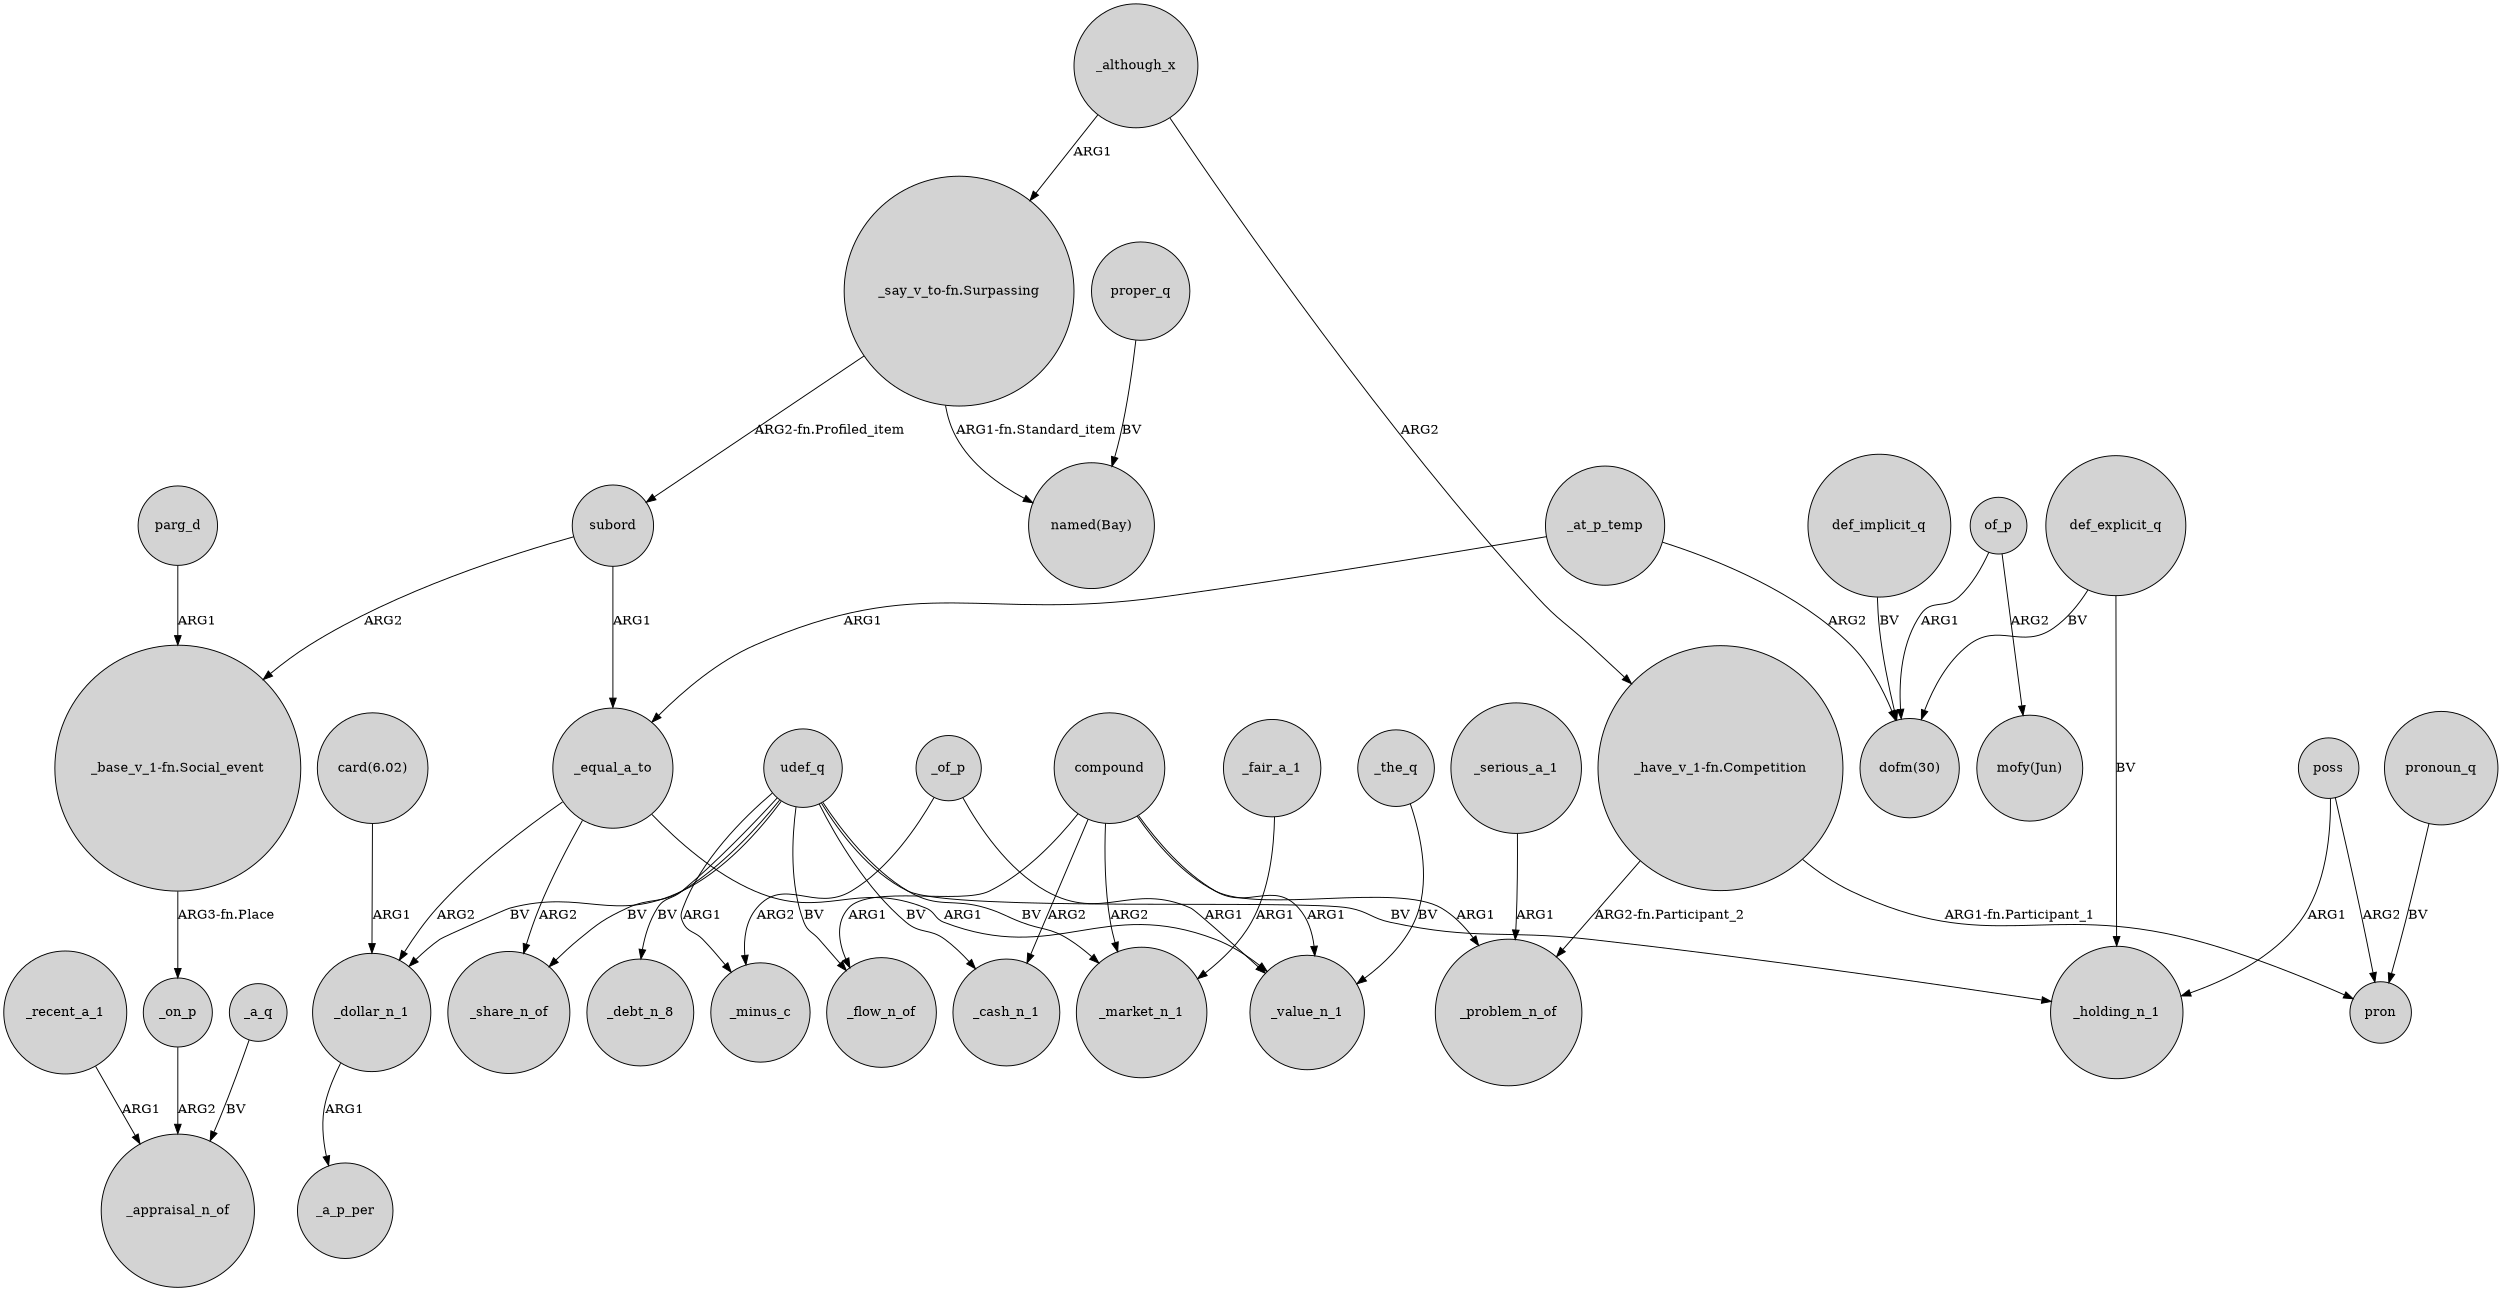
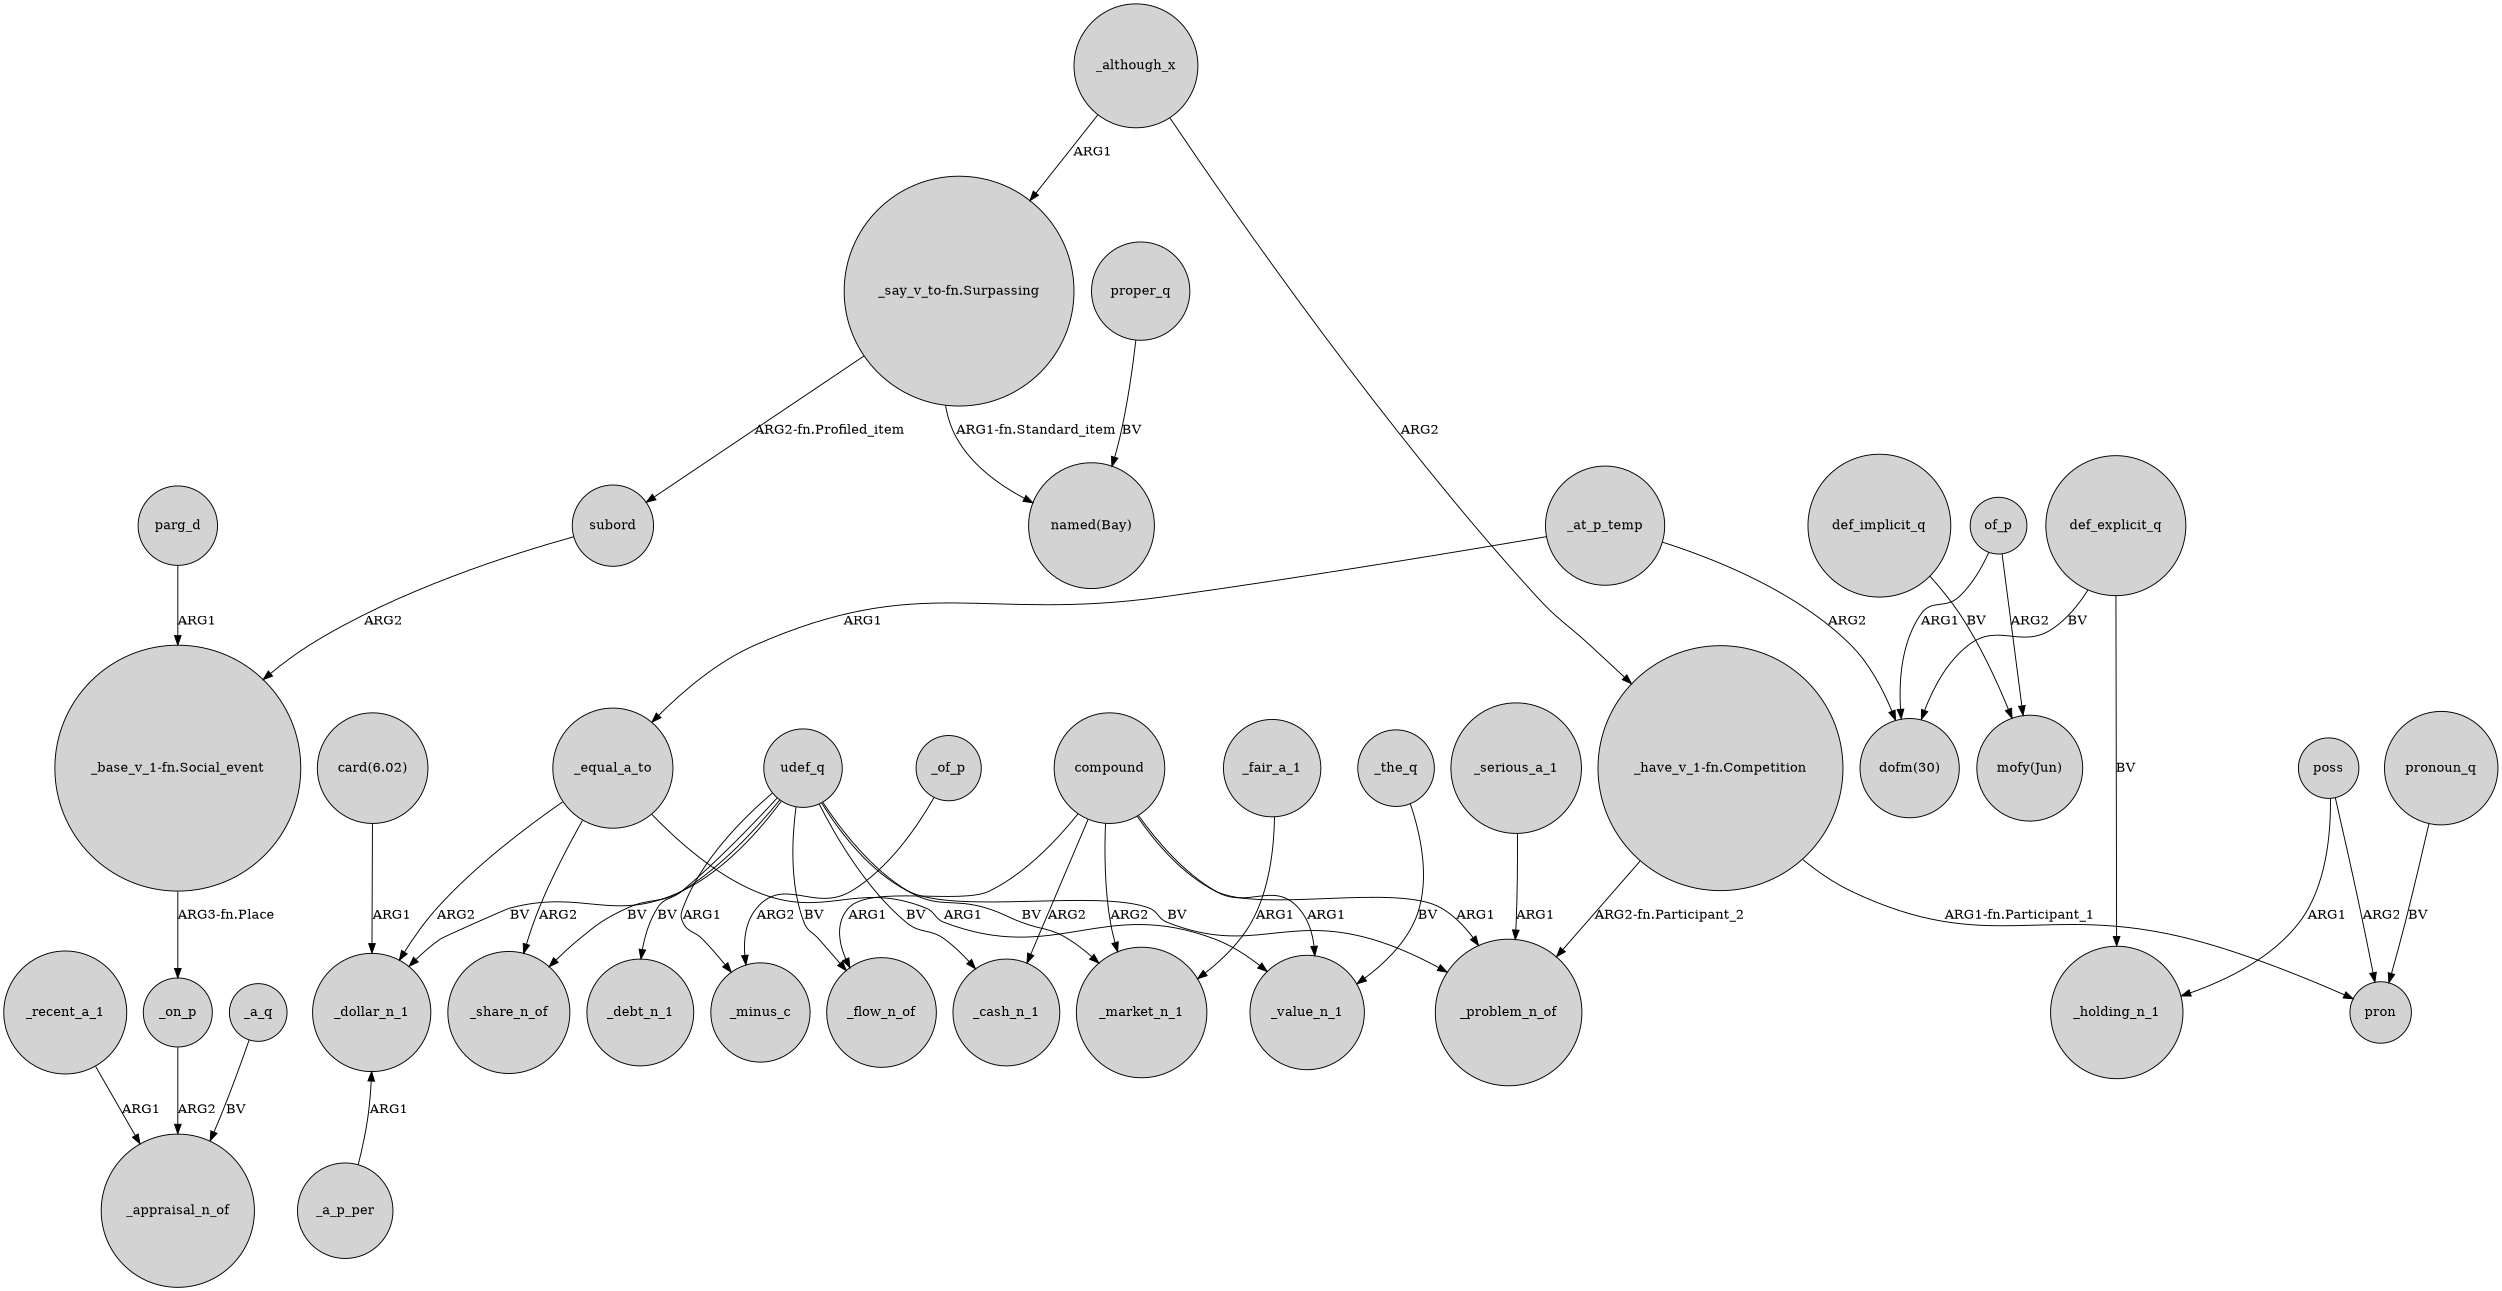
(613, 632) -> none
(1883, 654) -> (1971, 632)
(1047, 891) -> none
(1382, 920) -> (1117, 902)
(640, 1012) -> (640, 1012)
(324, 1108) -> (367, 1123)
